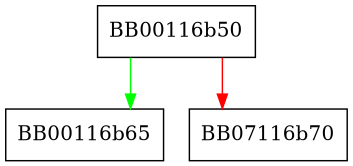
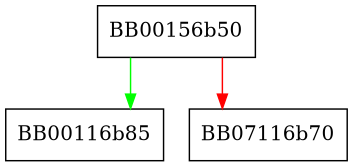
(176, 32) -> (176, 32)
(85, 135) -> (85, 135)
